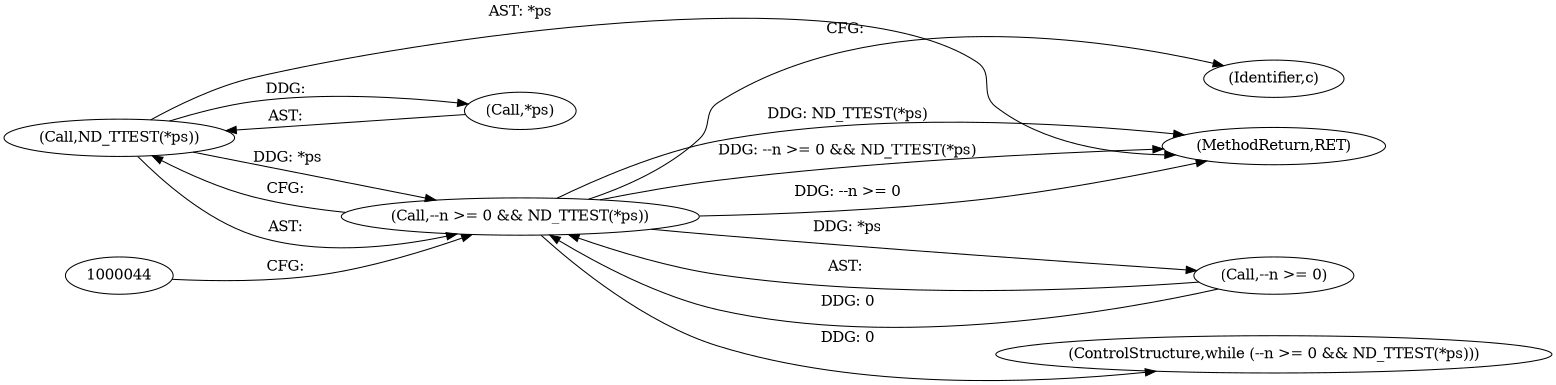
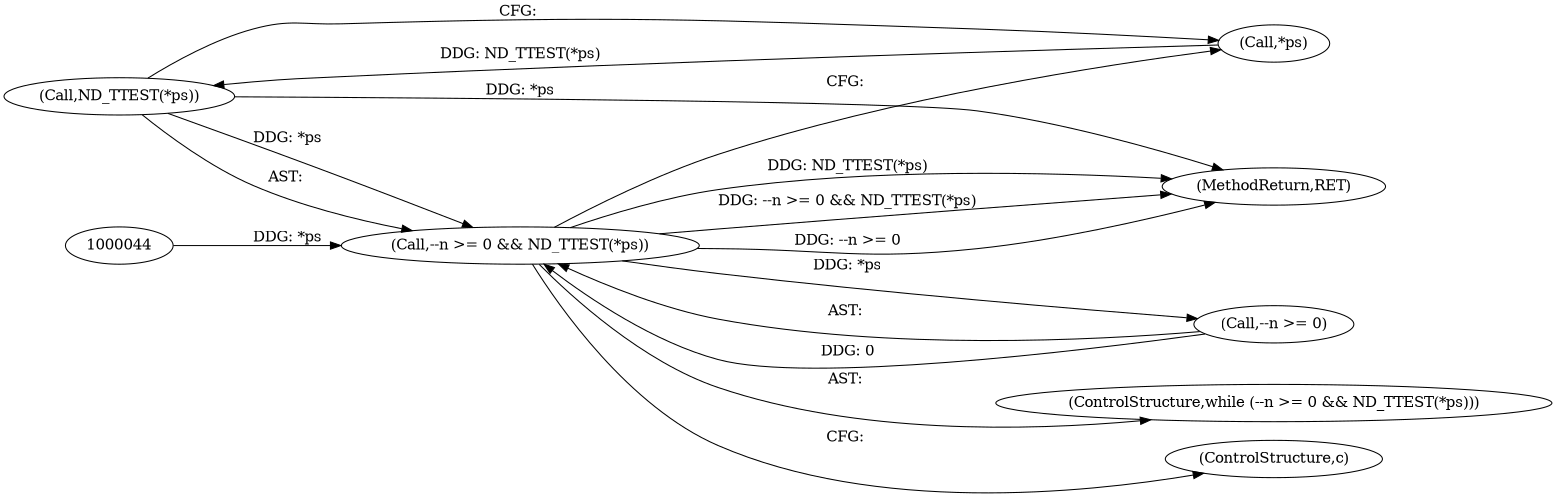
(520, 12) -> (520, 91)
(1274, 79) -> (1274, 459)
(288, 90) -> (520, 12)
(288, 117) -> (520, 54)
(251, 196) -> (858, 115)
(288, 267) -> (288, 238)
(848, 338) -> (848, 380)
